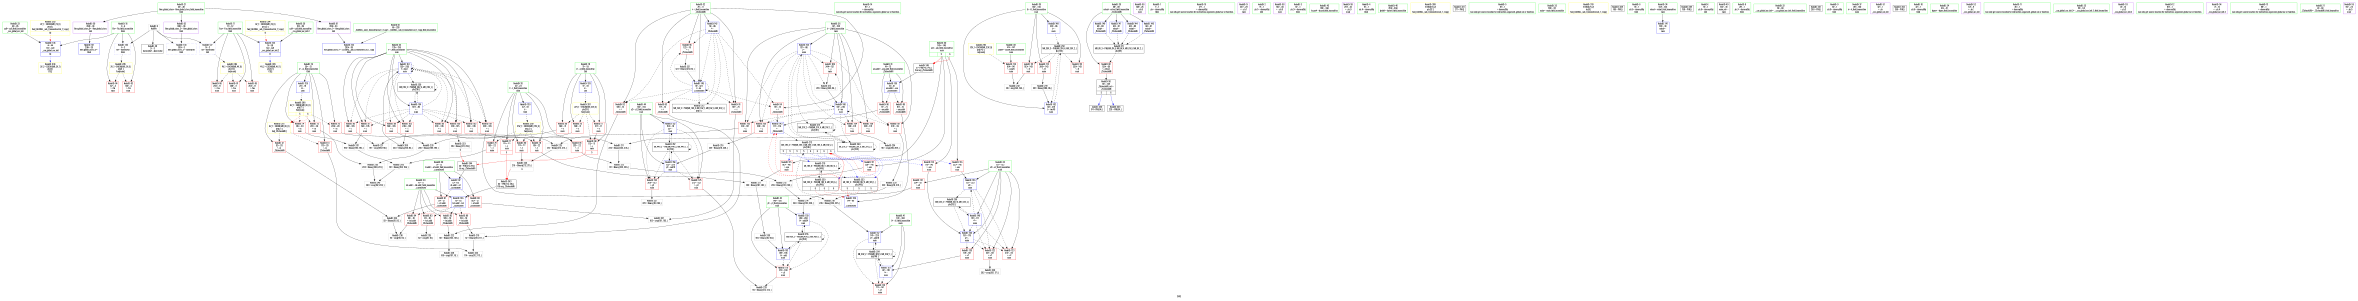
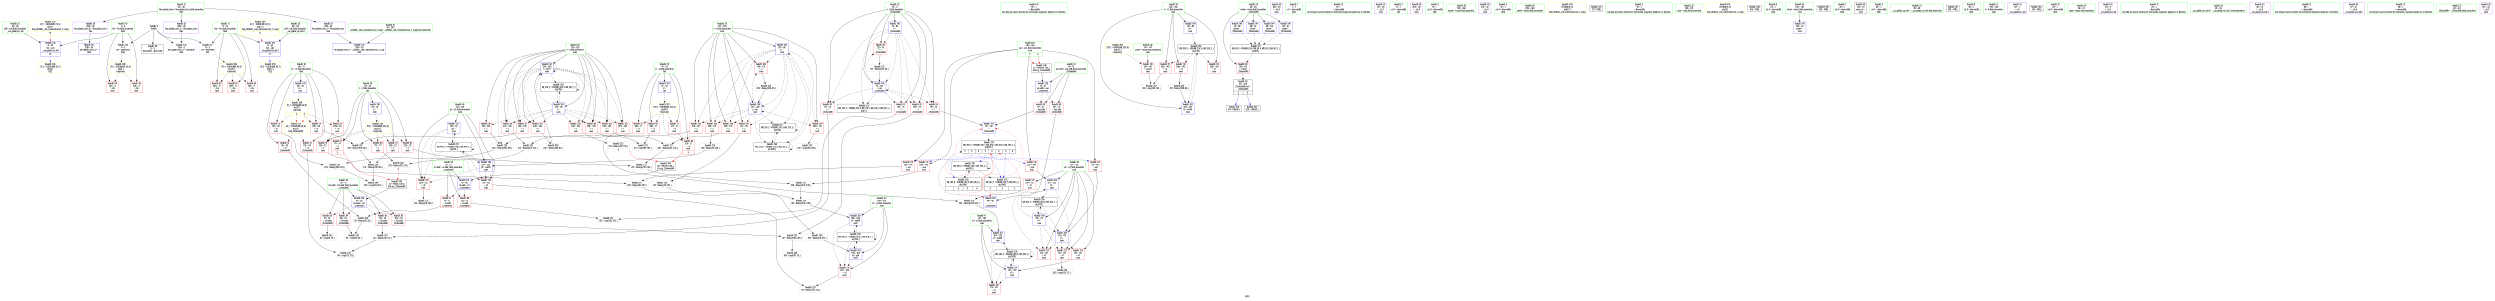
(816, 68) -> (746, 79)
(390, 96) -> (502, 93)
